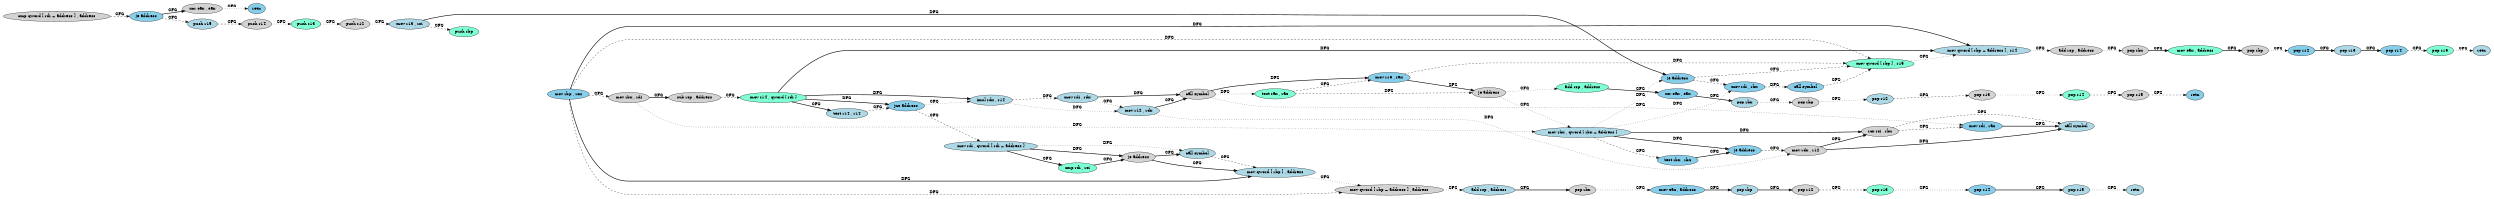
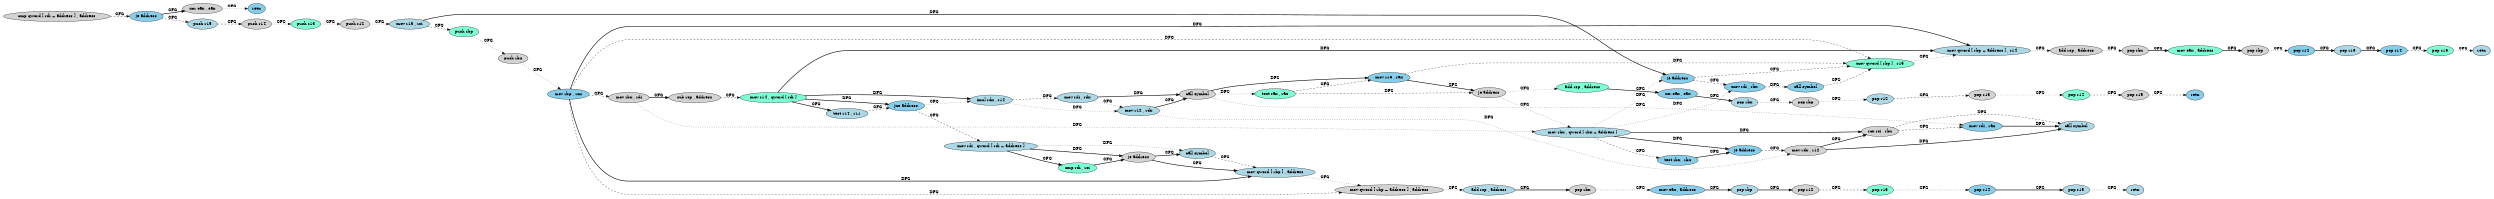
none -> (513, 58)
(847, 114) -> (847, 114)
